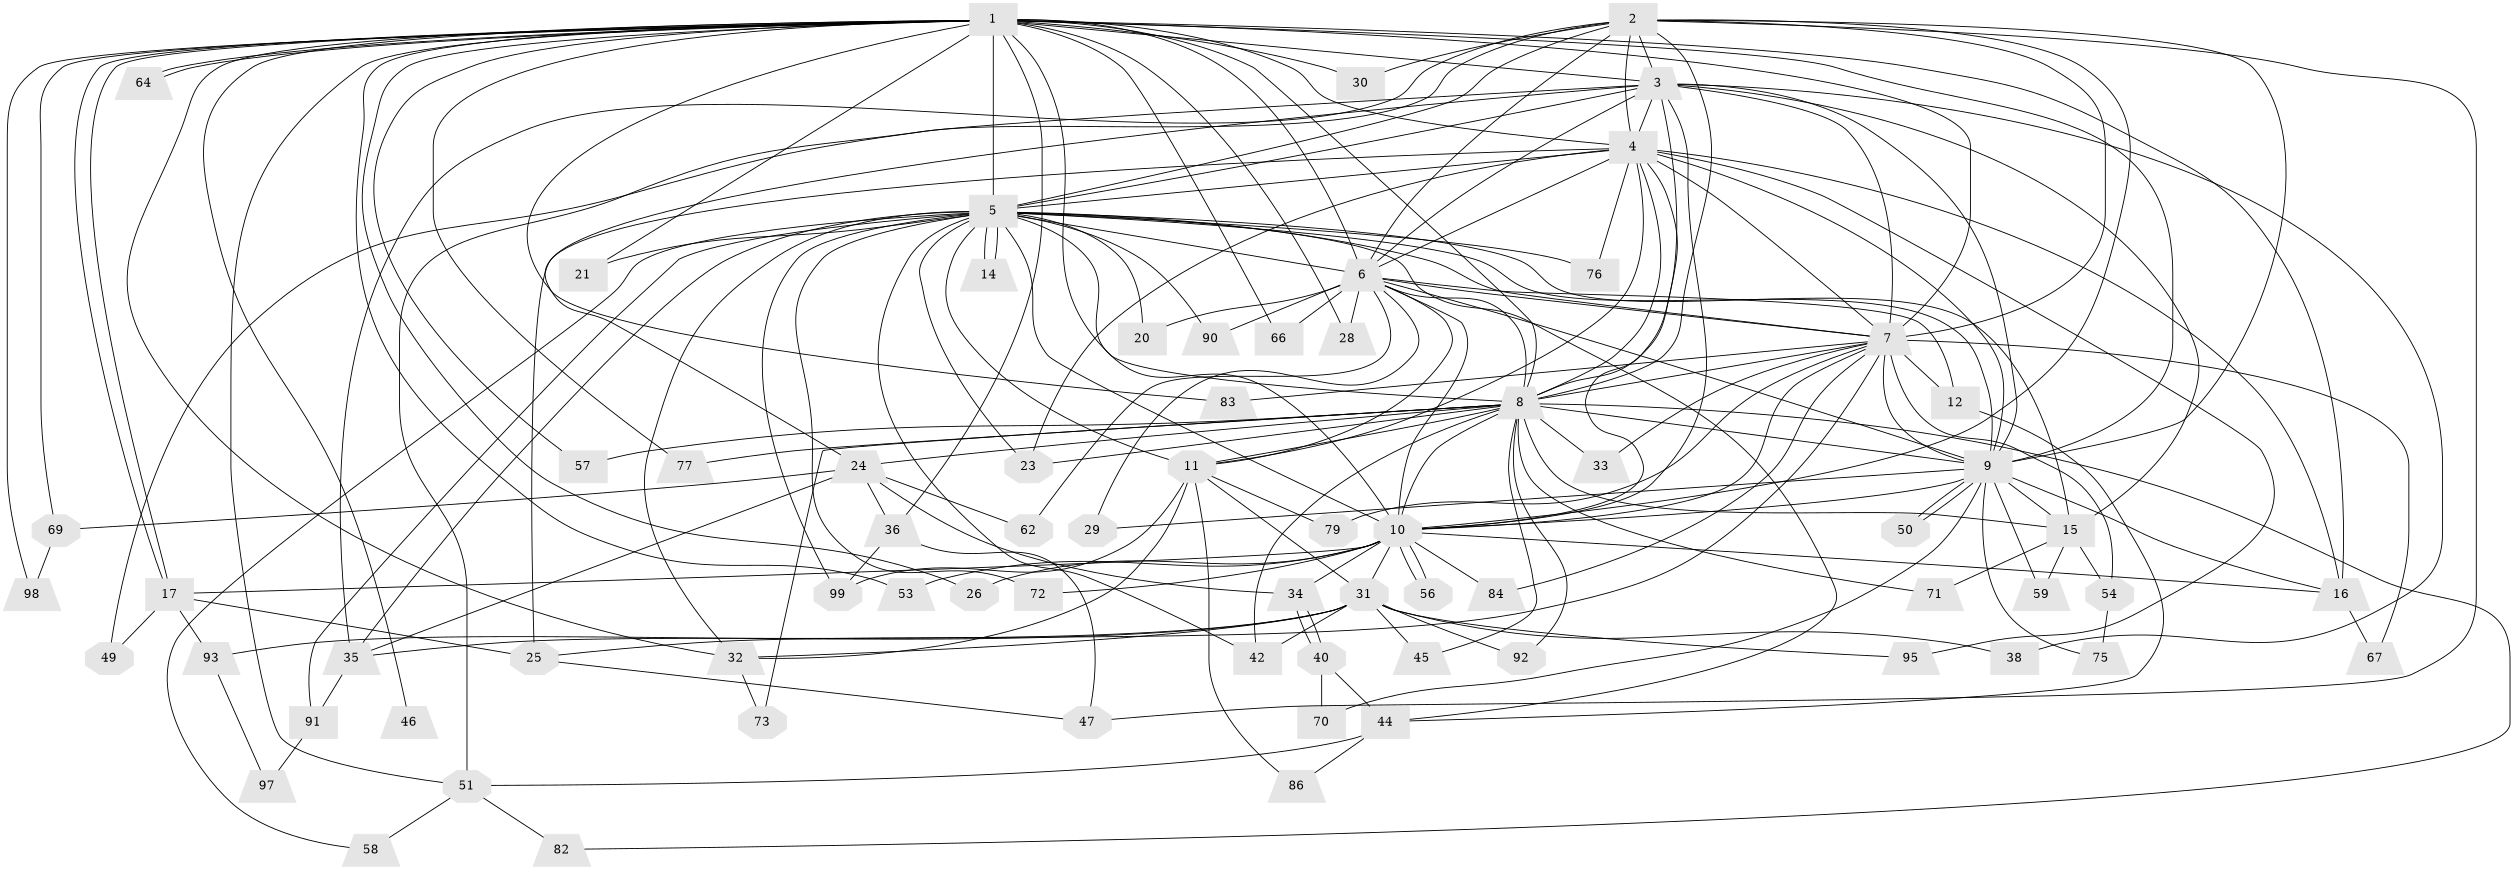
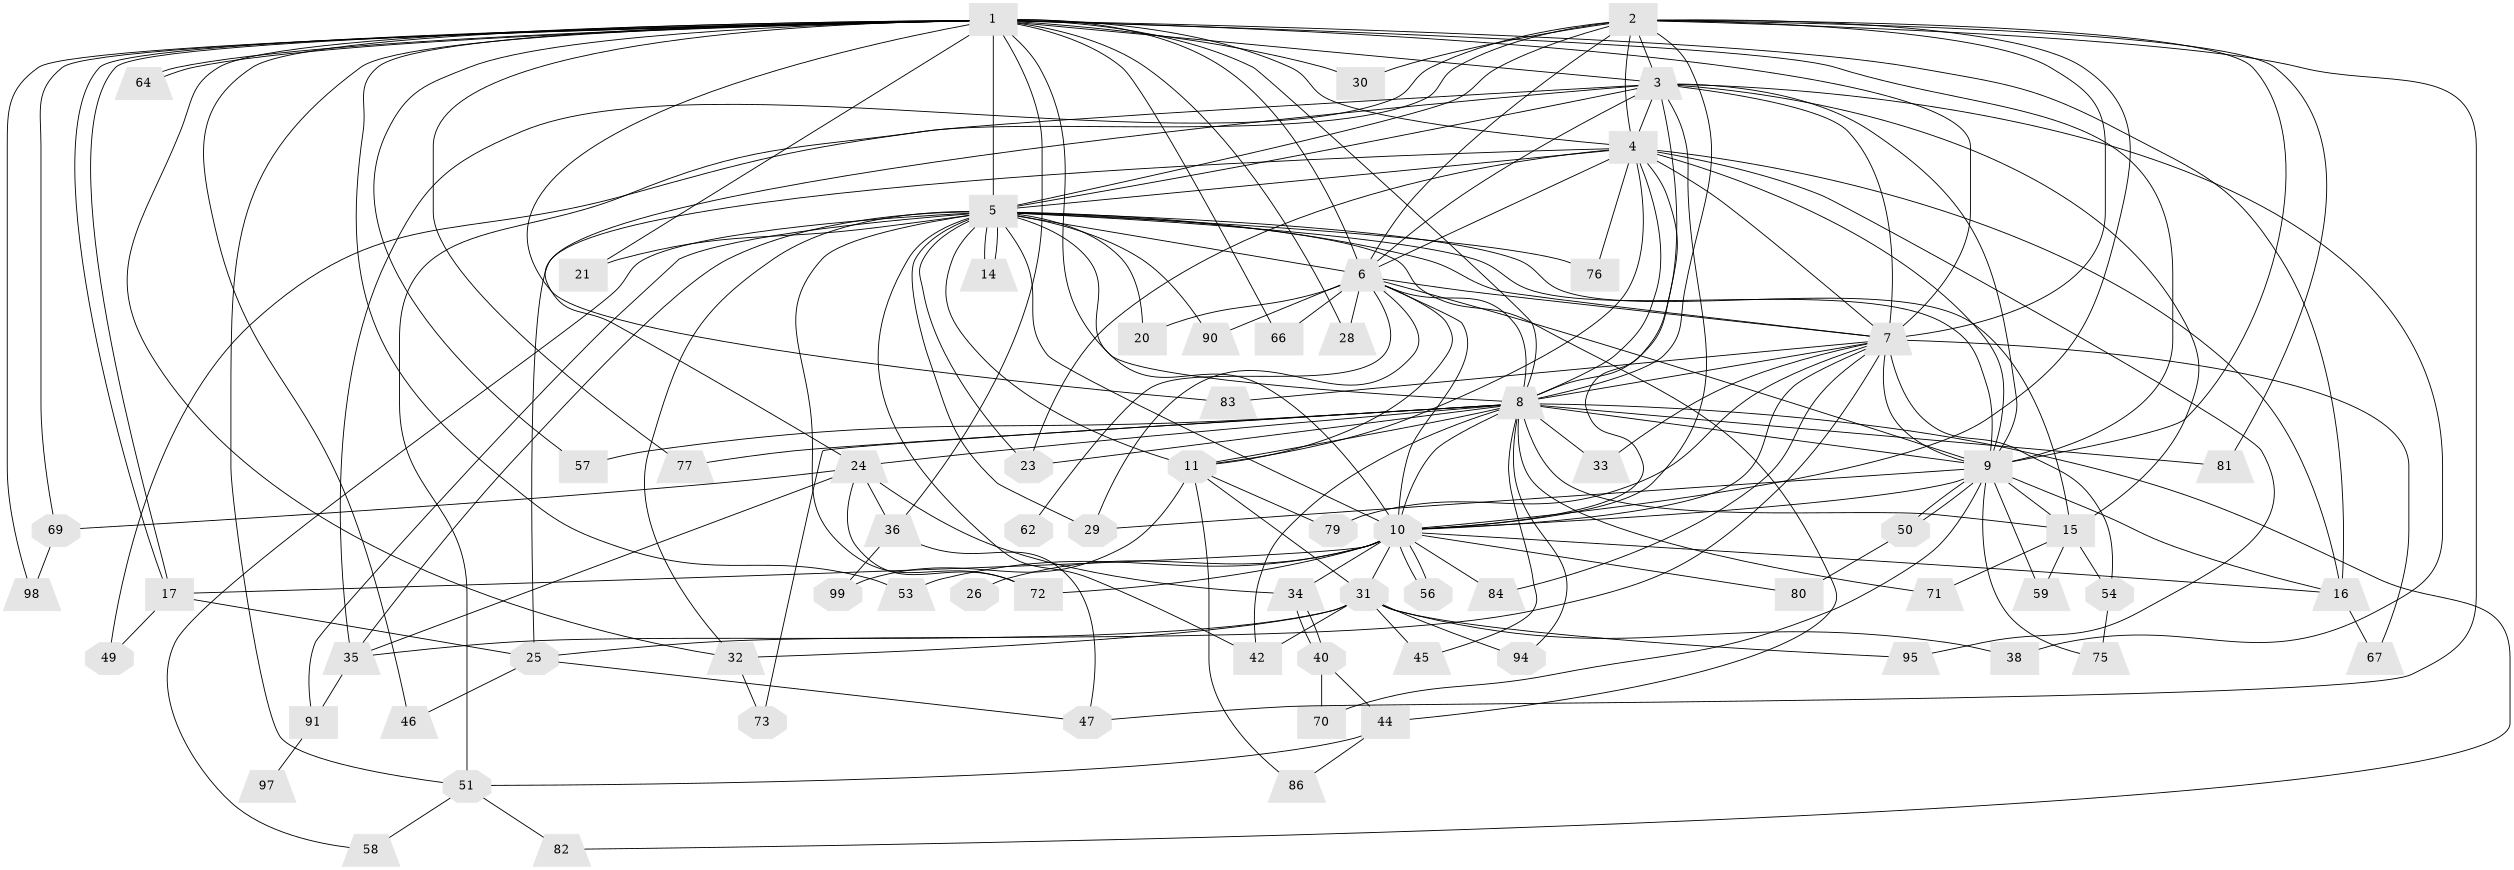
(366, 229) -> none
(766, 332) -> (938, 387)
(1955, 403) -> none
none -> (2225, 467)
(935, 495) -> (864, 554)
none -> (1799, 595)
(1017, 629) -> none
(211, 659) -> none
(1521, 659) -> (1521, 659)
none -> (474, 689)
